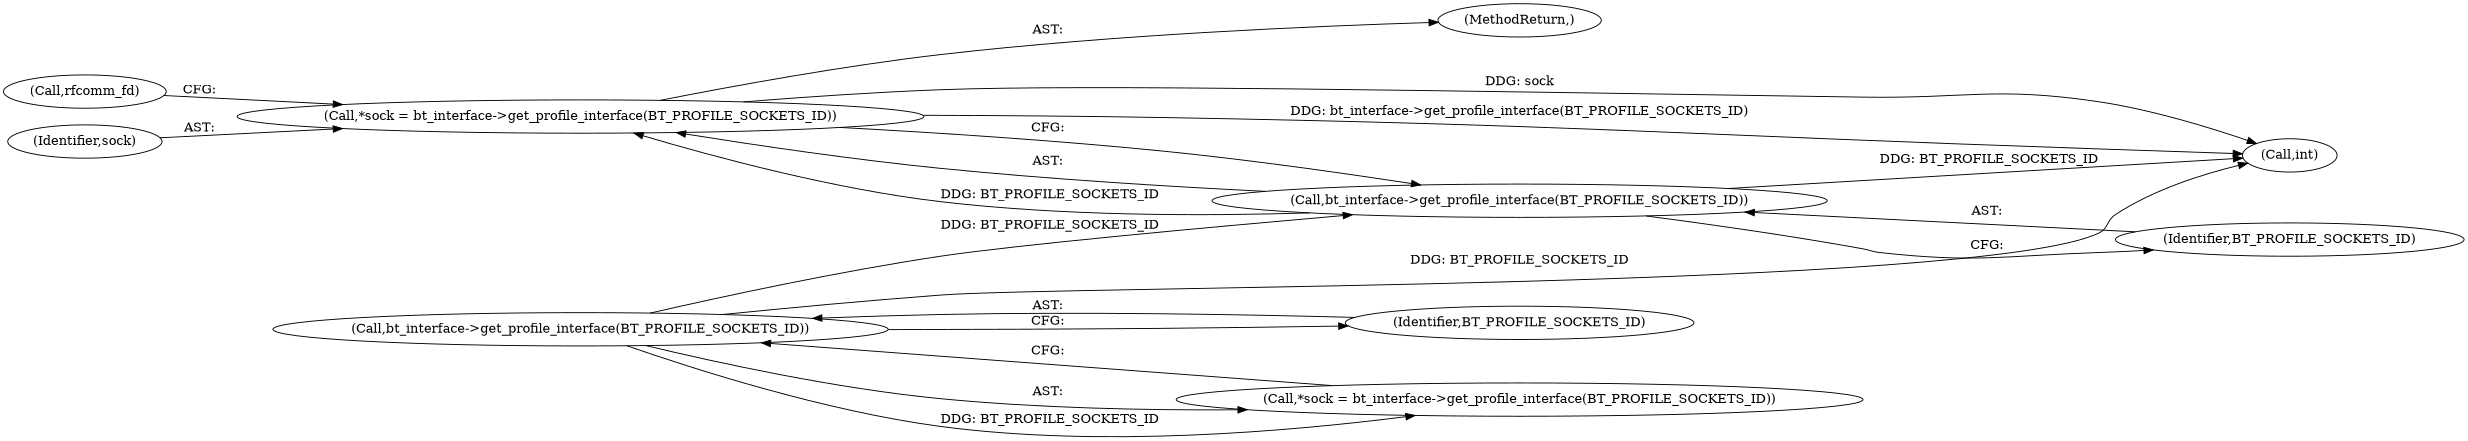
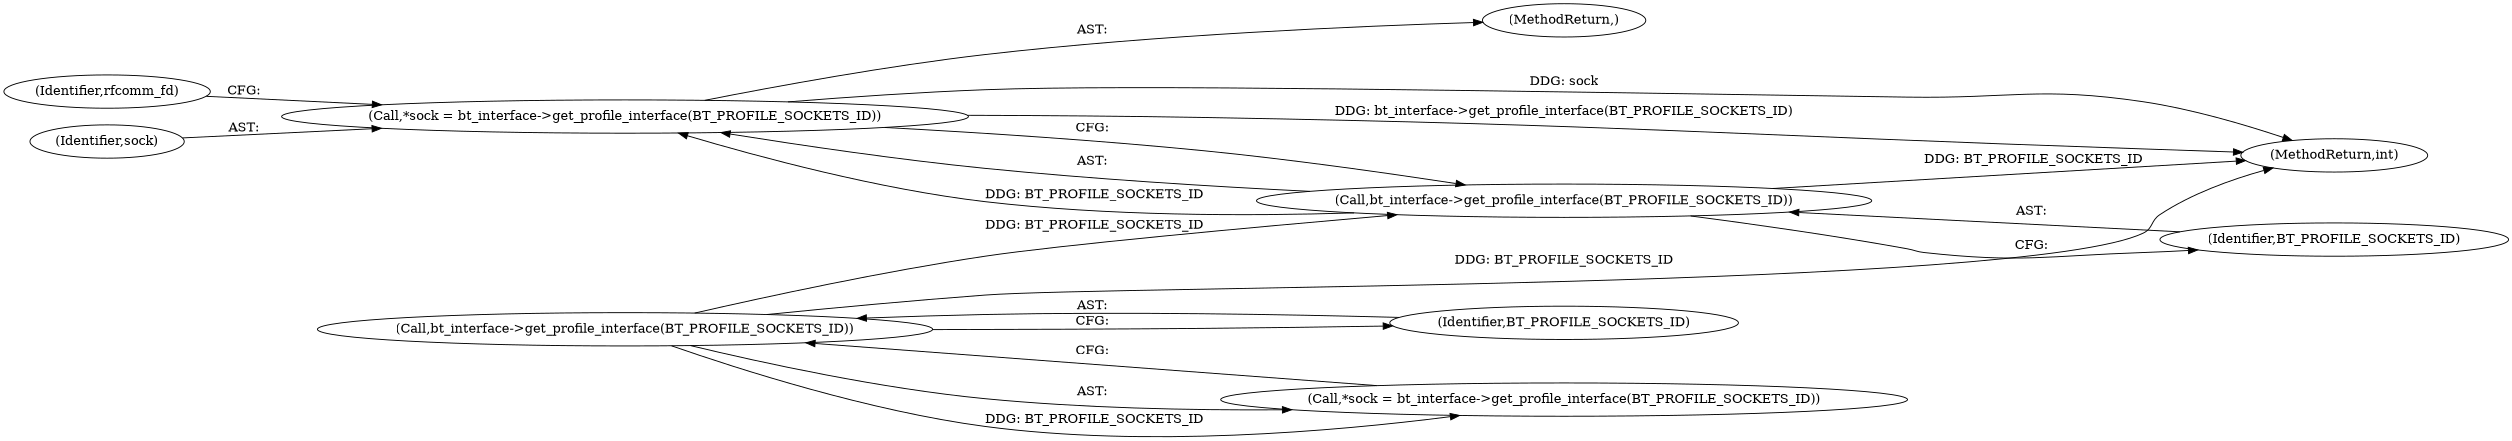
(85, 92) -> (107, 92)
(2290, 155) -> (2334, 155)
